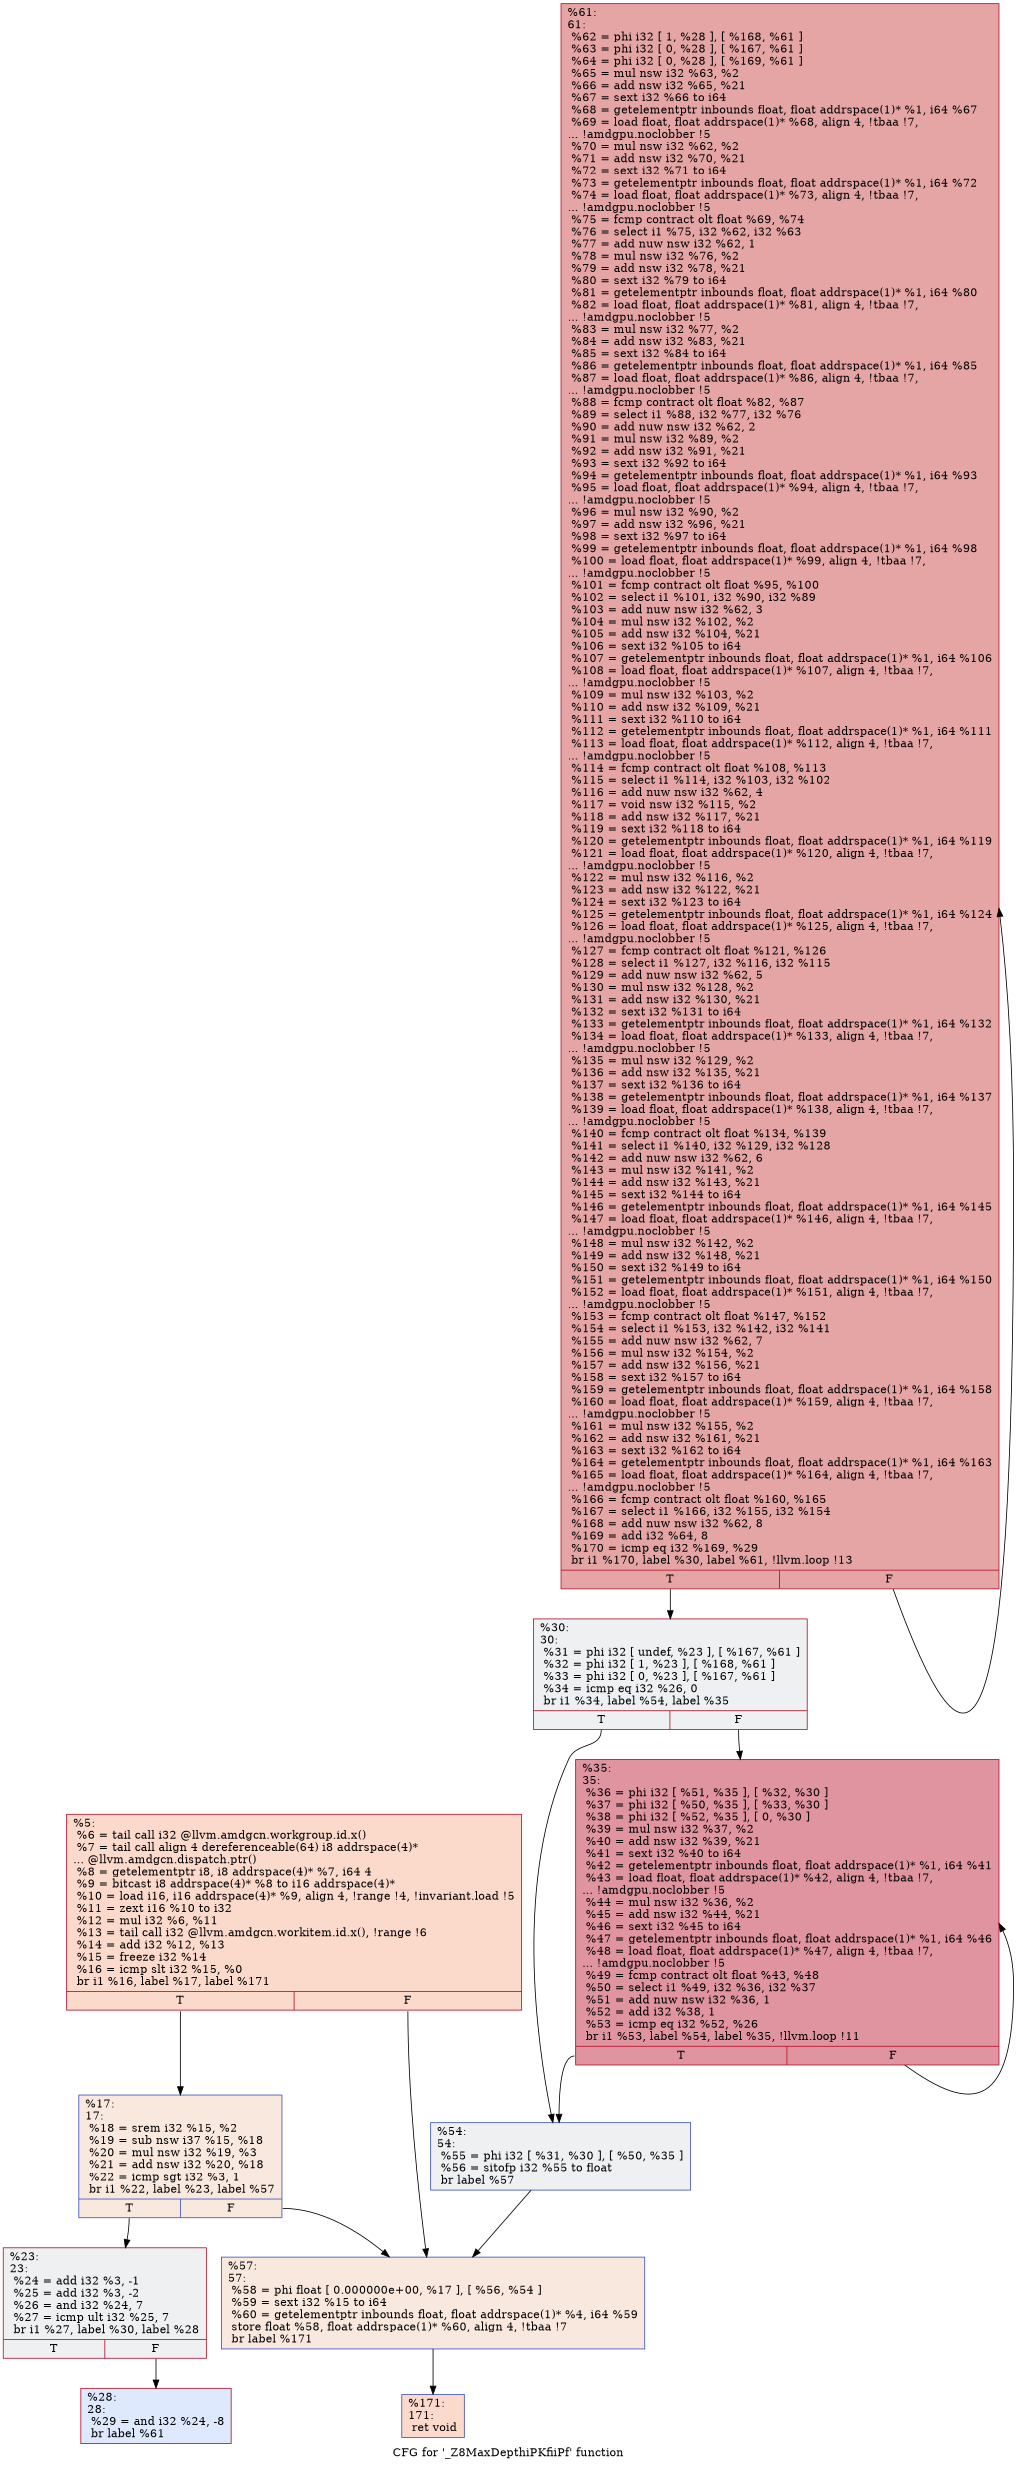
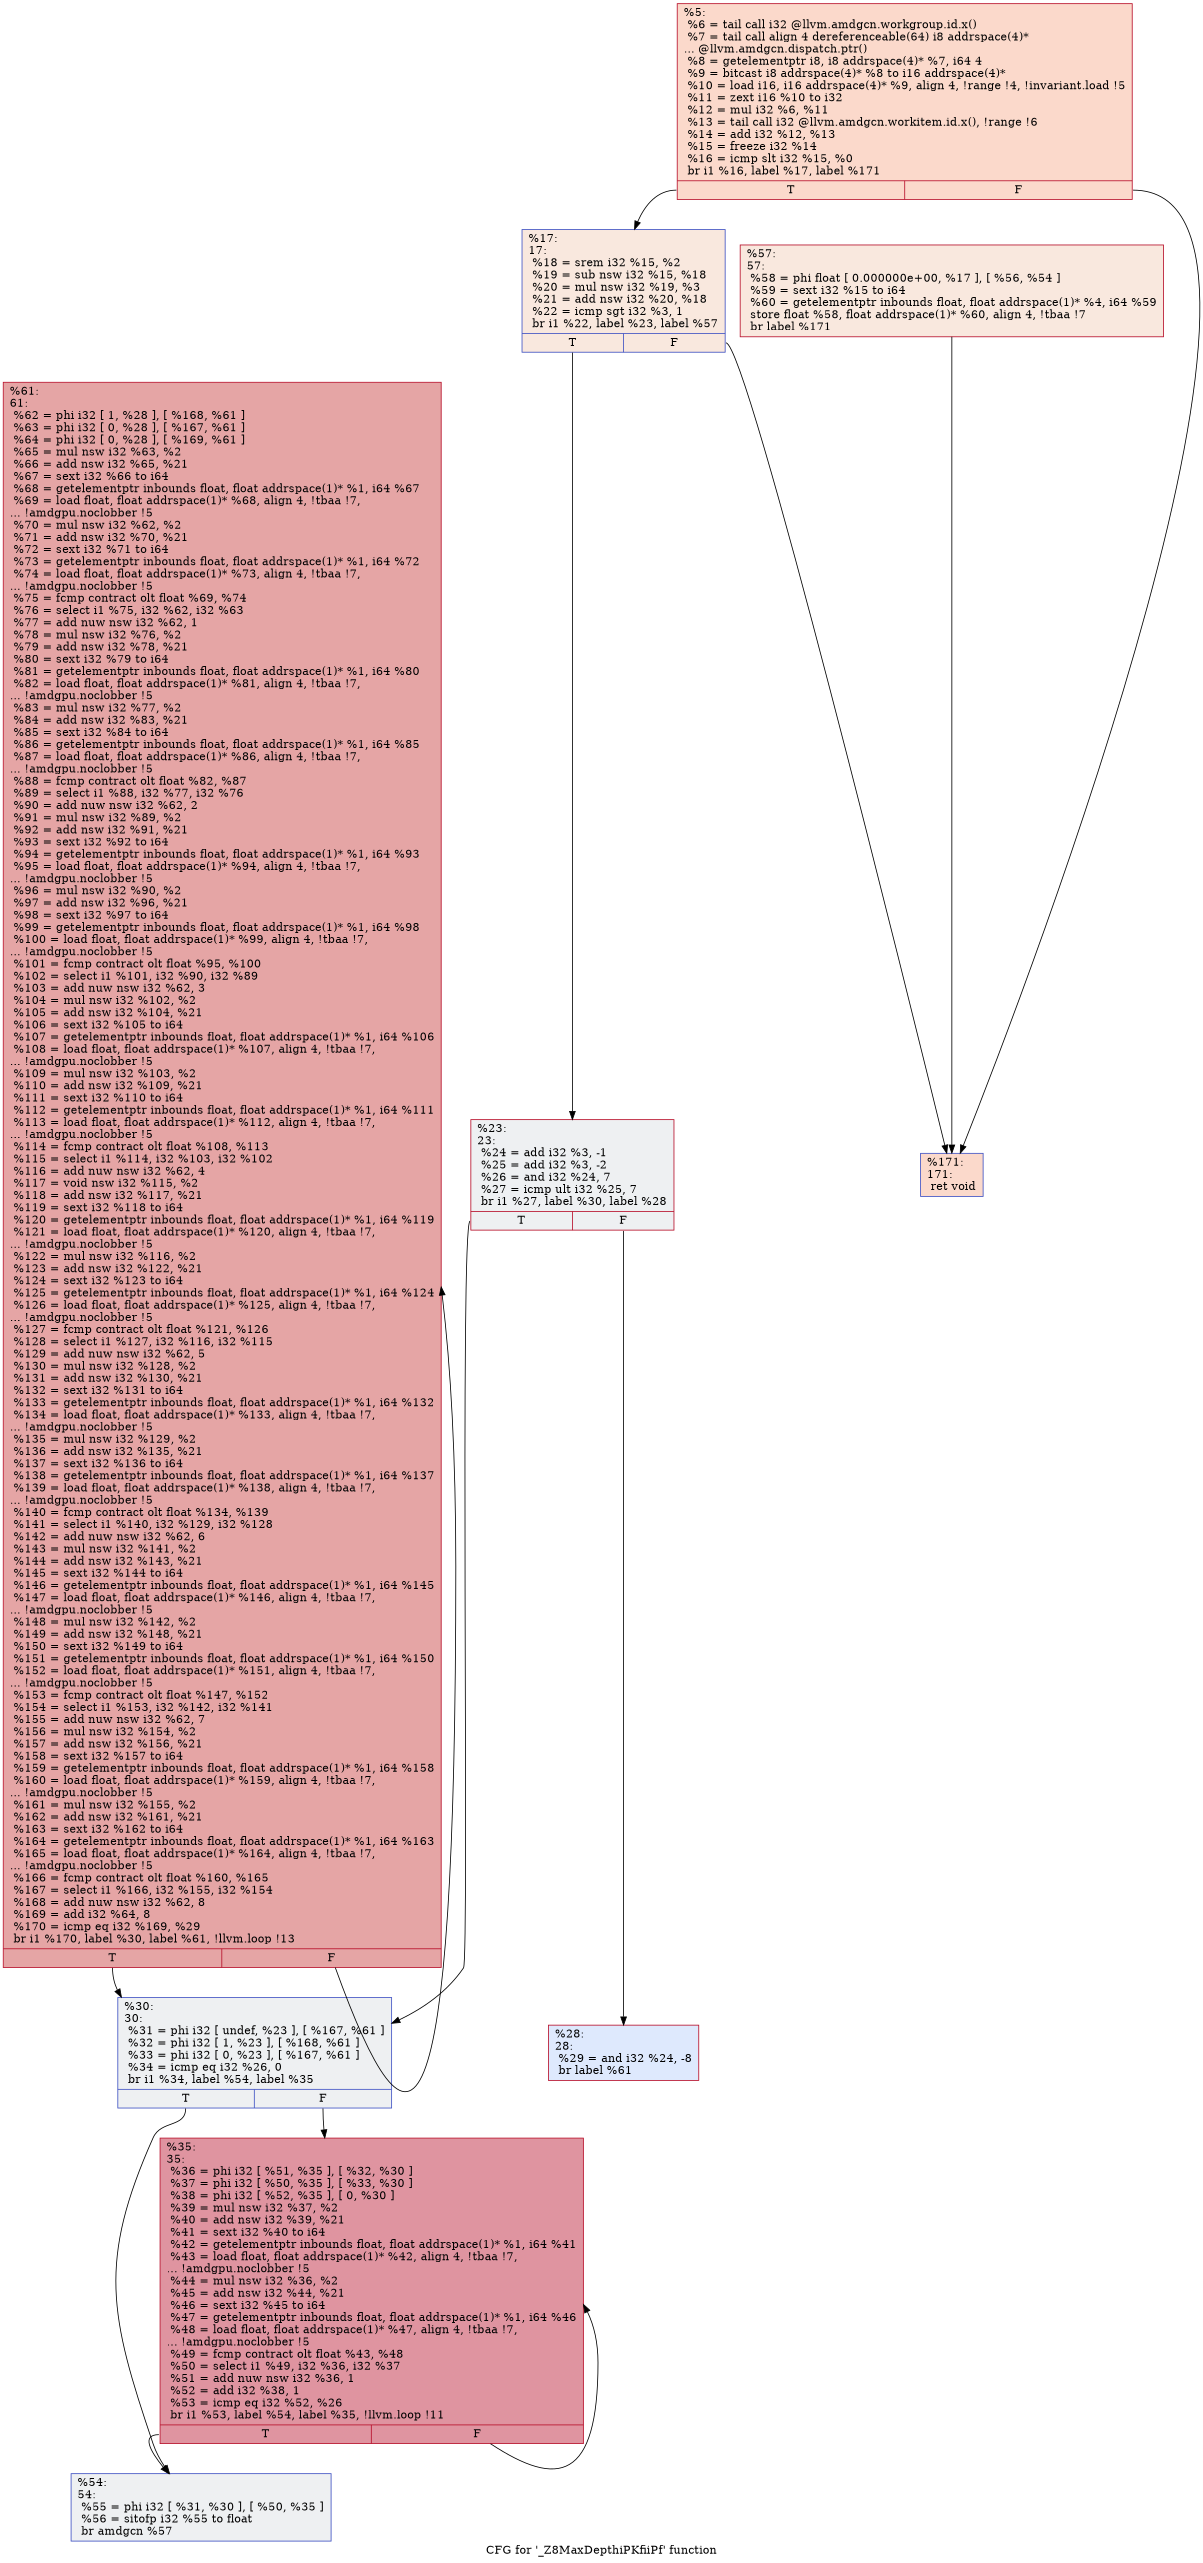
none -> (465, 1636)
(670, 1674) -> (255, 2053)
(413, 2130) -> (1130, 663)
(175, 2141) -> (618, 275)
(476, 2180) -> (126, 2531)
(505, 2221) -> none
(336, 2222) -> (843, 742)
(433, 2303) -> (952, 291)
